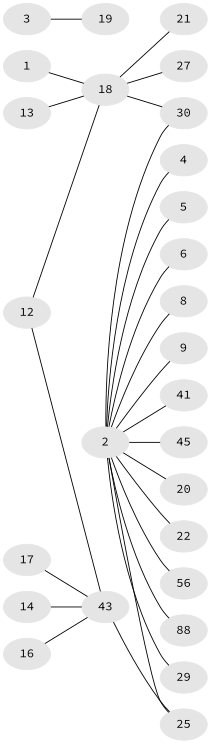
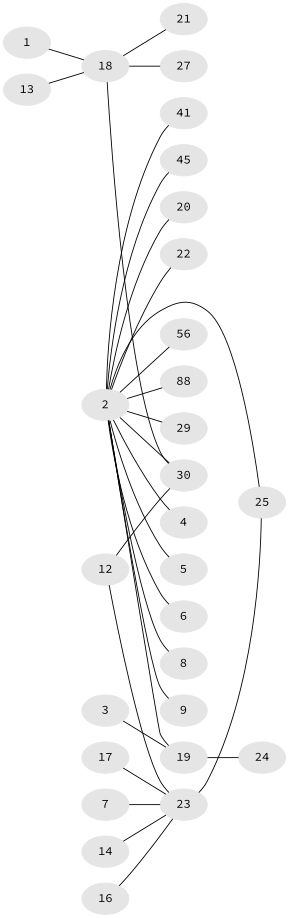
(66, 201) -> (141, 523)
none -> (135, 584)
(105, 607) -> (184, 805)
none -> (262, 758)
none -> (105, 805)
